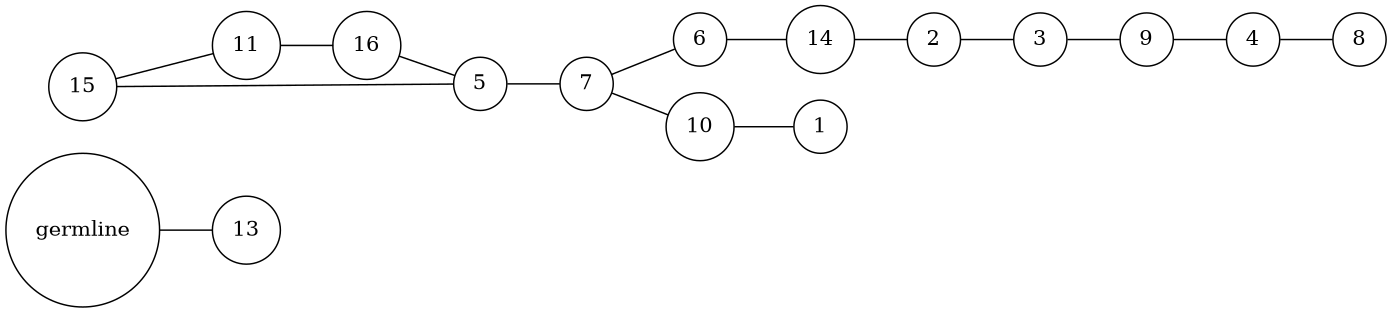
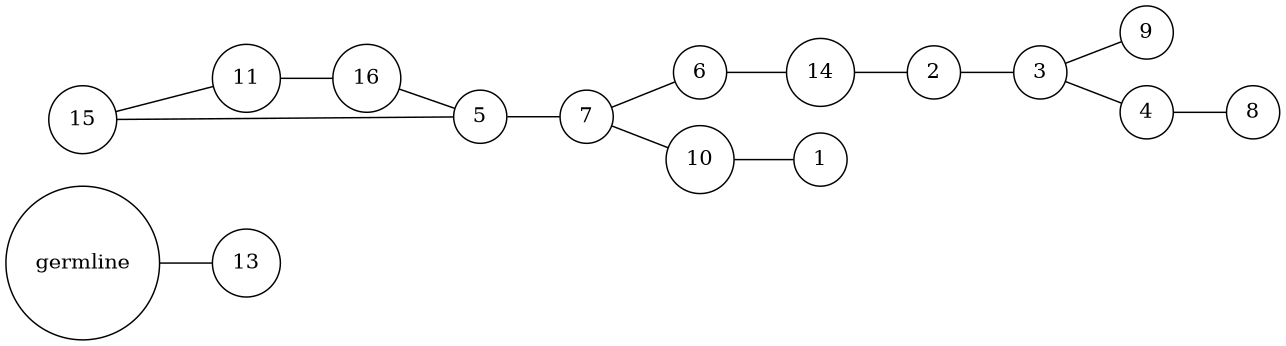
(1200, 40) -> (1094, 92)
